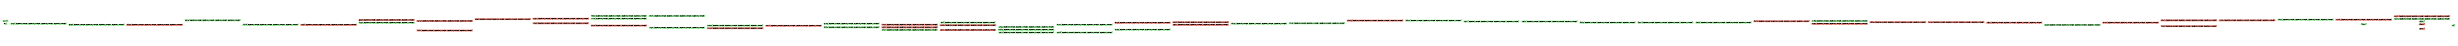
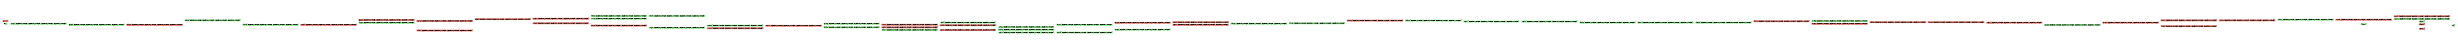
(5, 21) -> (5, 21)
